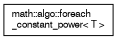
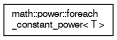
(59, 20) -> (59, 20)
